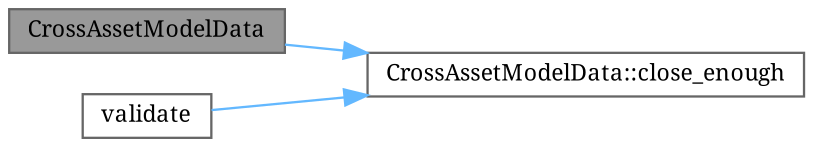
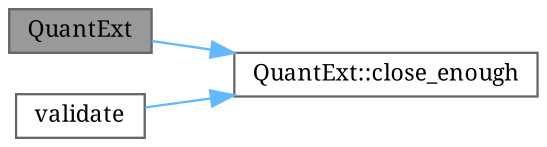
(147, 31) -> (80, 31)
(586, 75) -> (386, 75)
